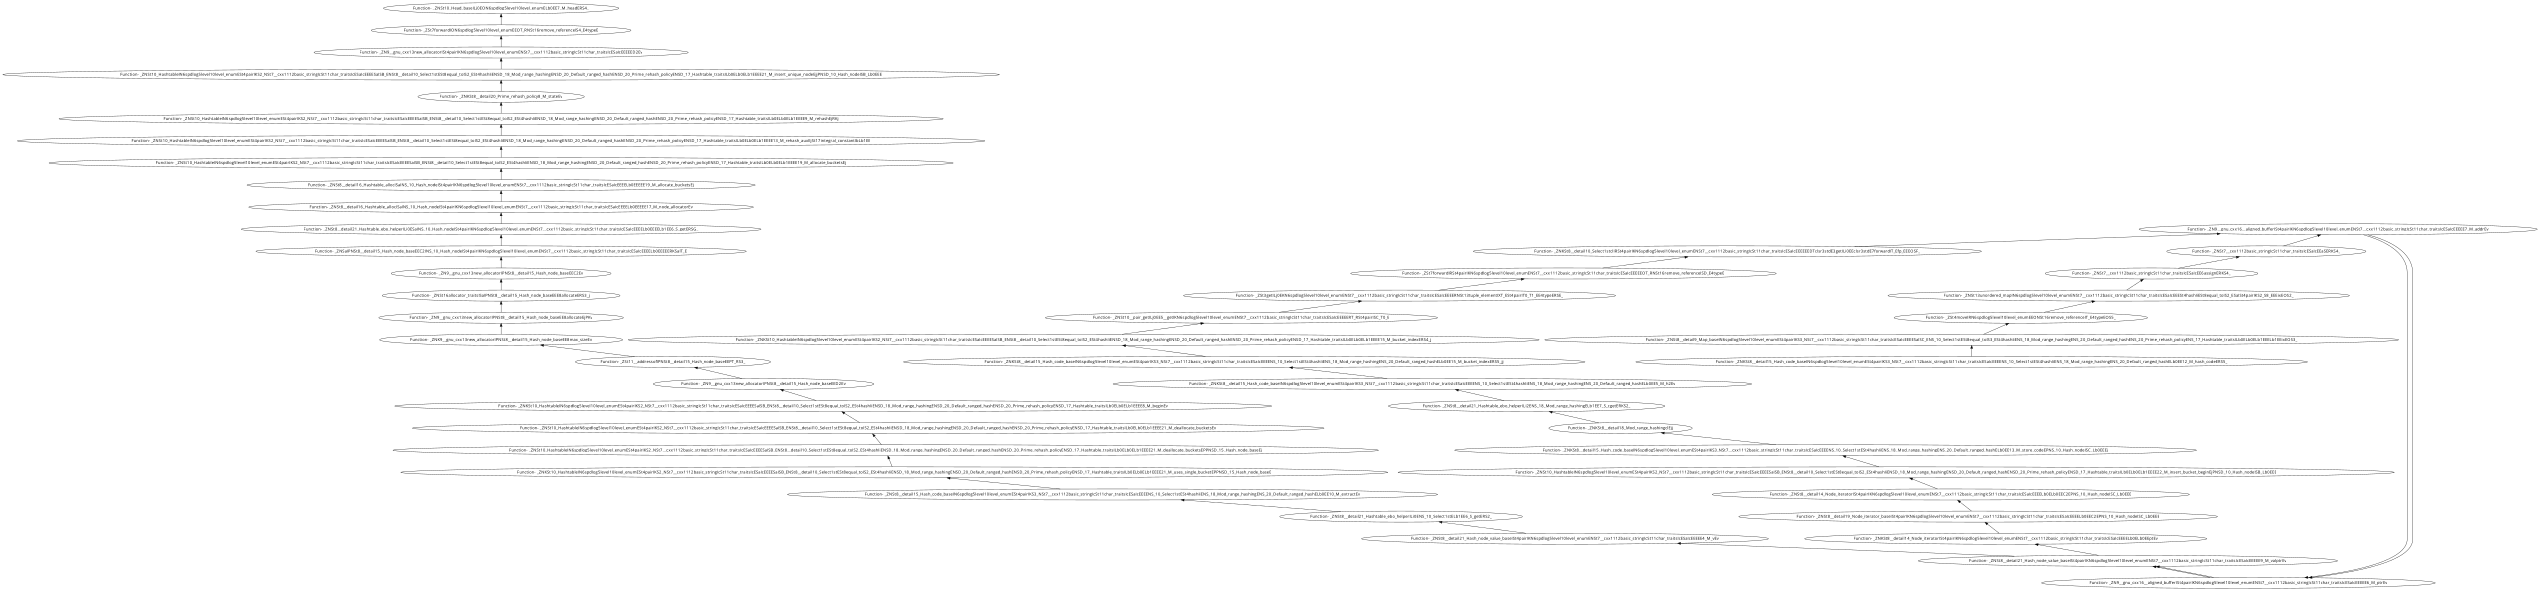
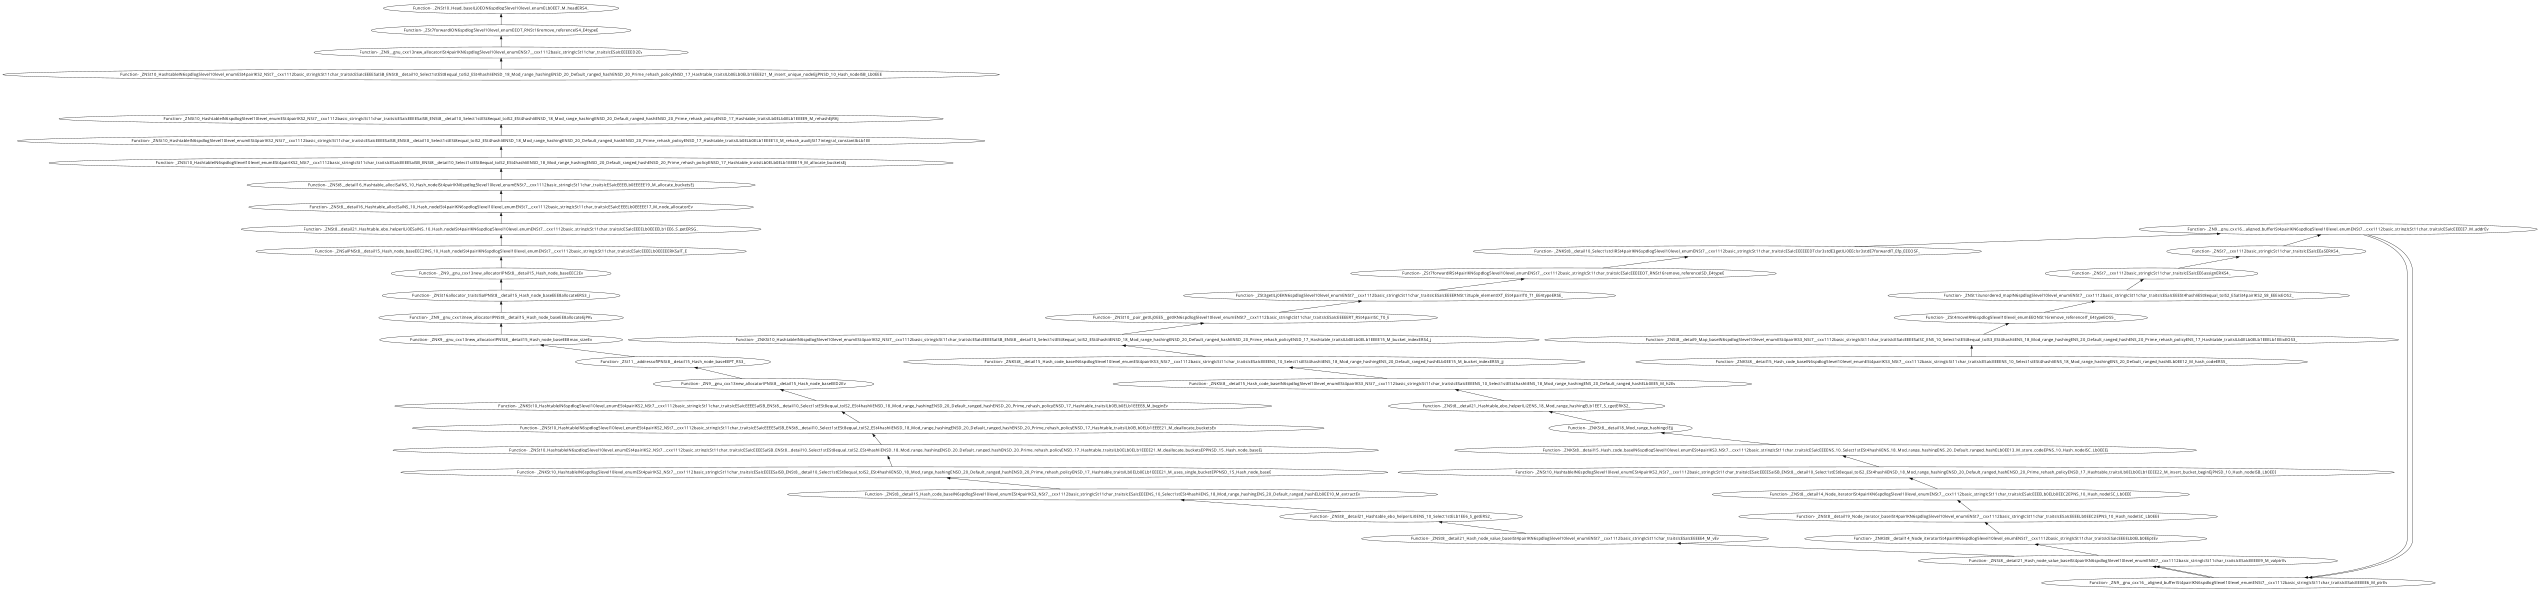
(501, 97) -> none
